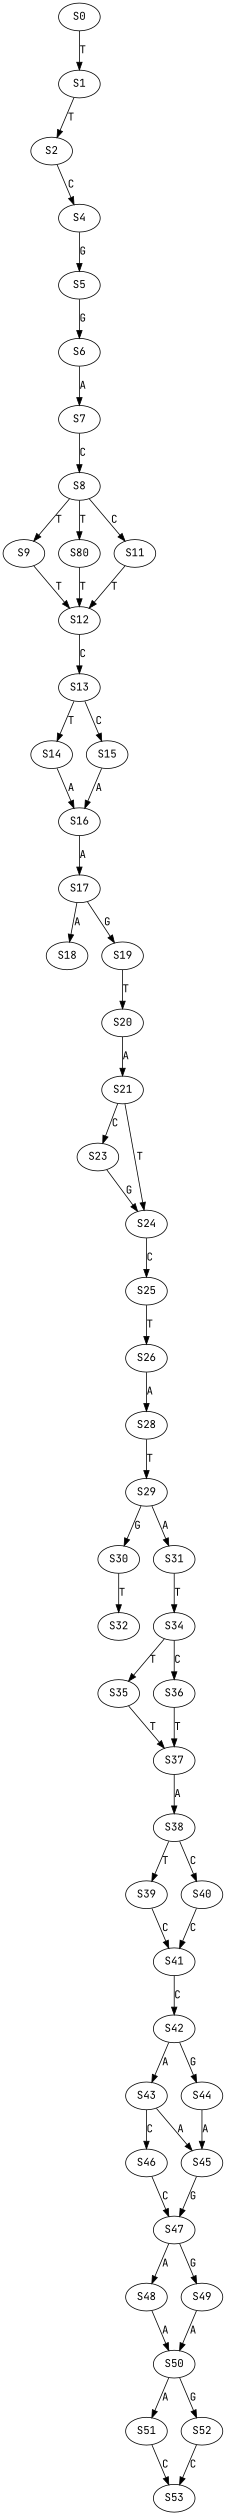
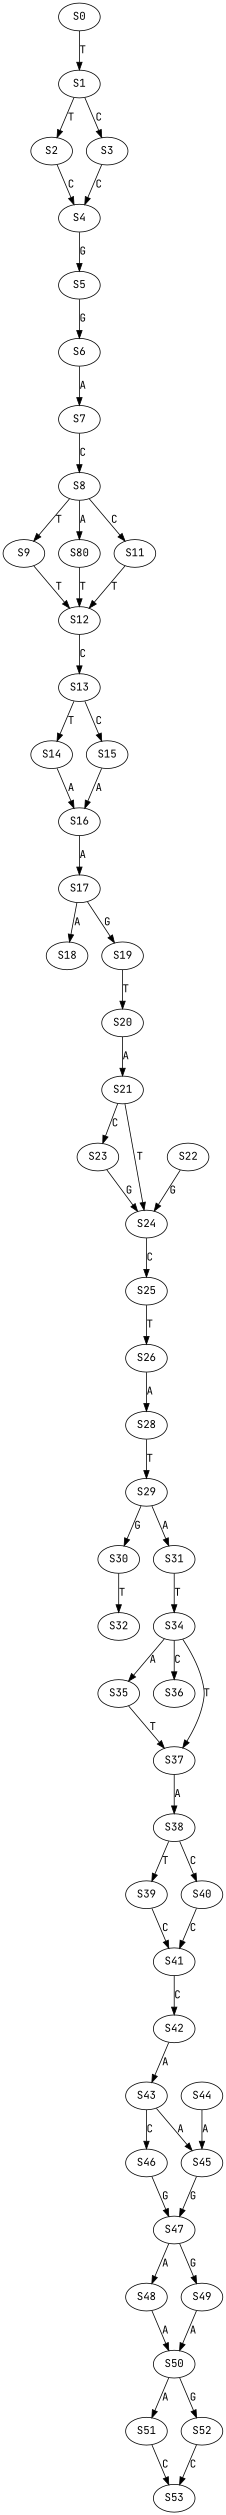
none -> (107, 151)
(83, 520) -> (83, 520)
none -> (188, 1157)
(153, 1660) -> (153, 1660)
(174, 1723) -> (204, 1690)
(187, 2059) -> none
(165, 2196) -> (165, 2196)
